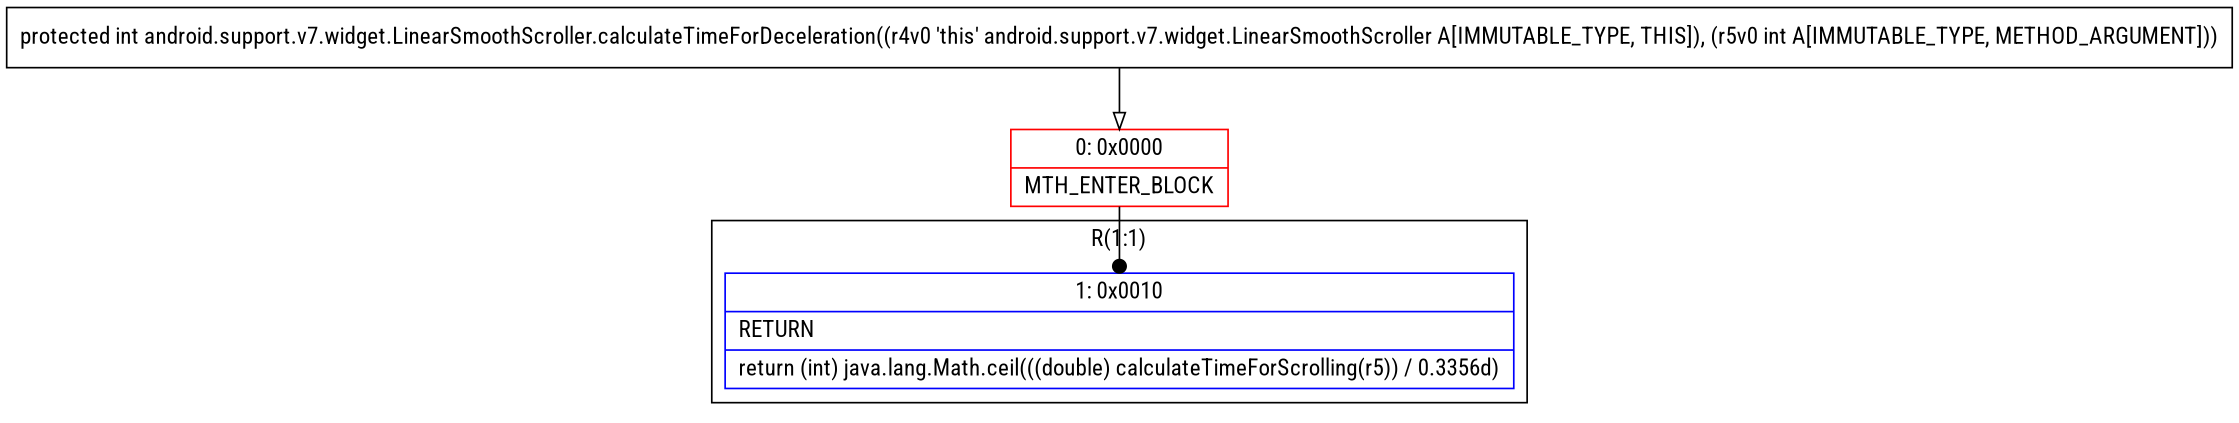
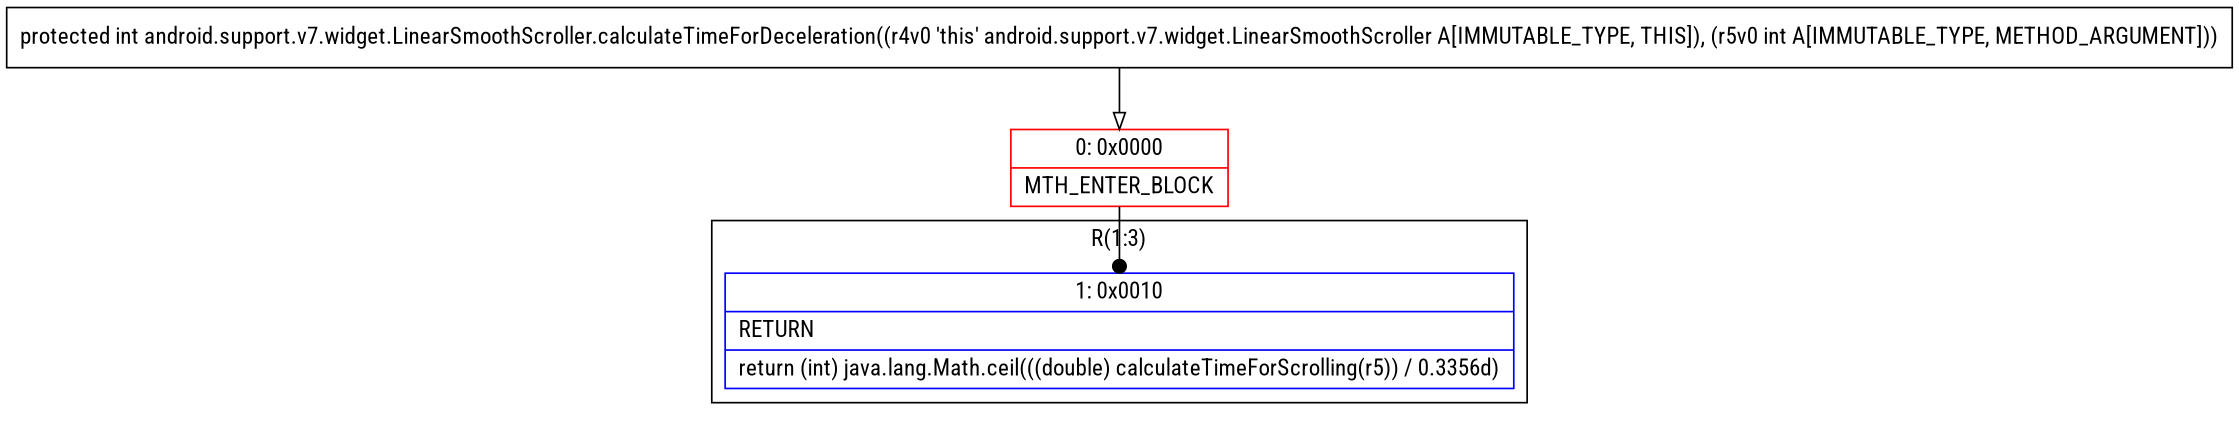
(1119, 240) -> (1119, 240)
